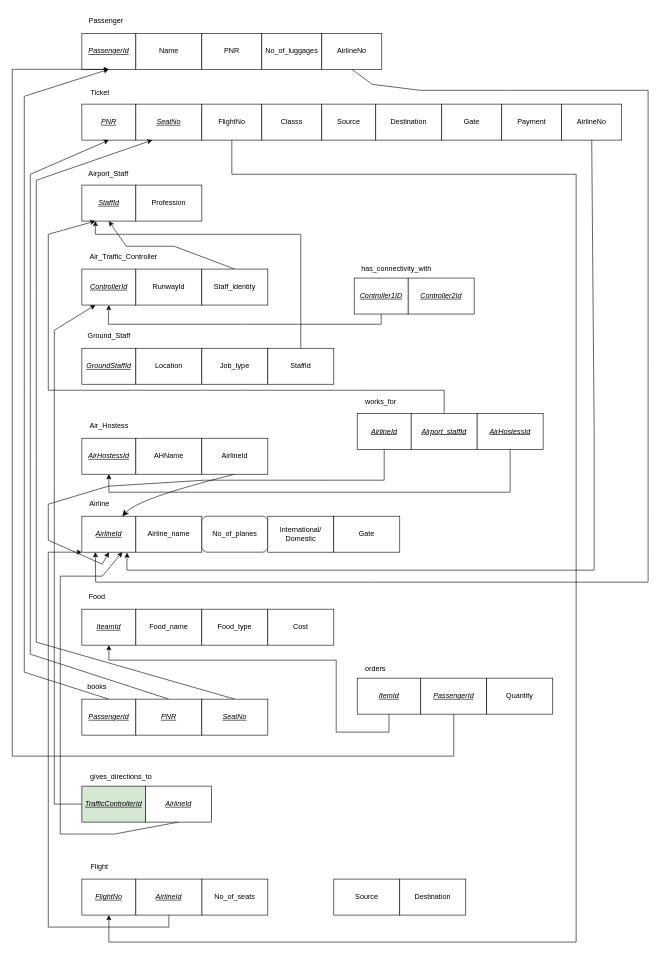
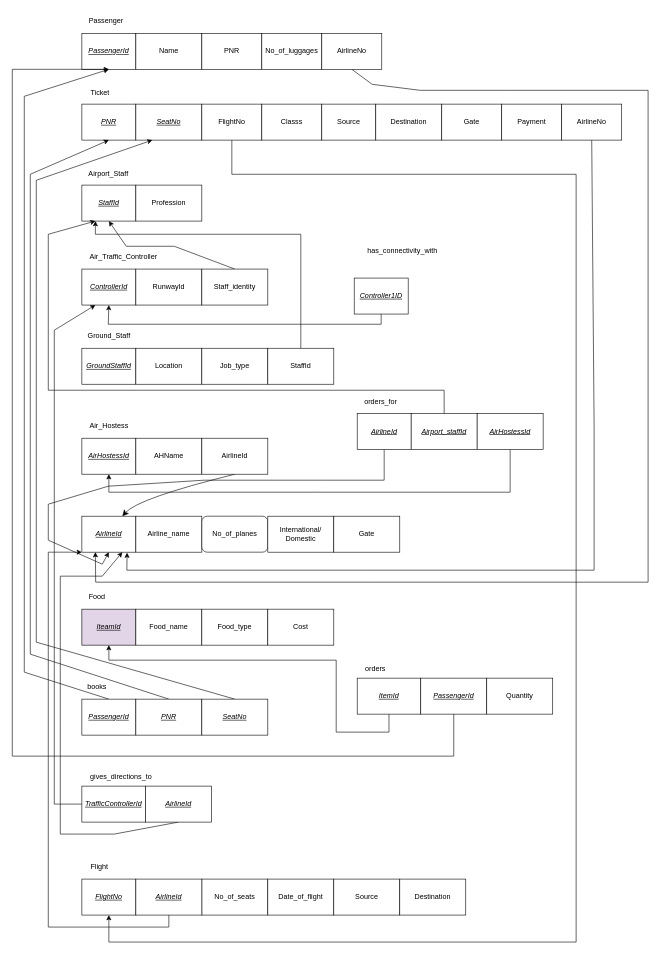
(396, 269) -> (402, 251)
(441, 296) -> none
(381, 402) -> (381, 402)
(99, 504) -> none
(109, 627) -> (109, 627)
(114, 804) -> (114, 804)
none -> (301, 897)
